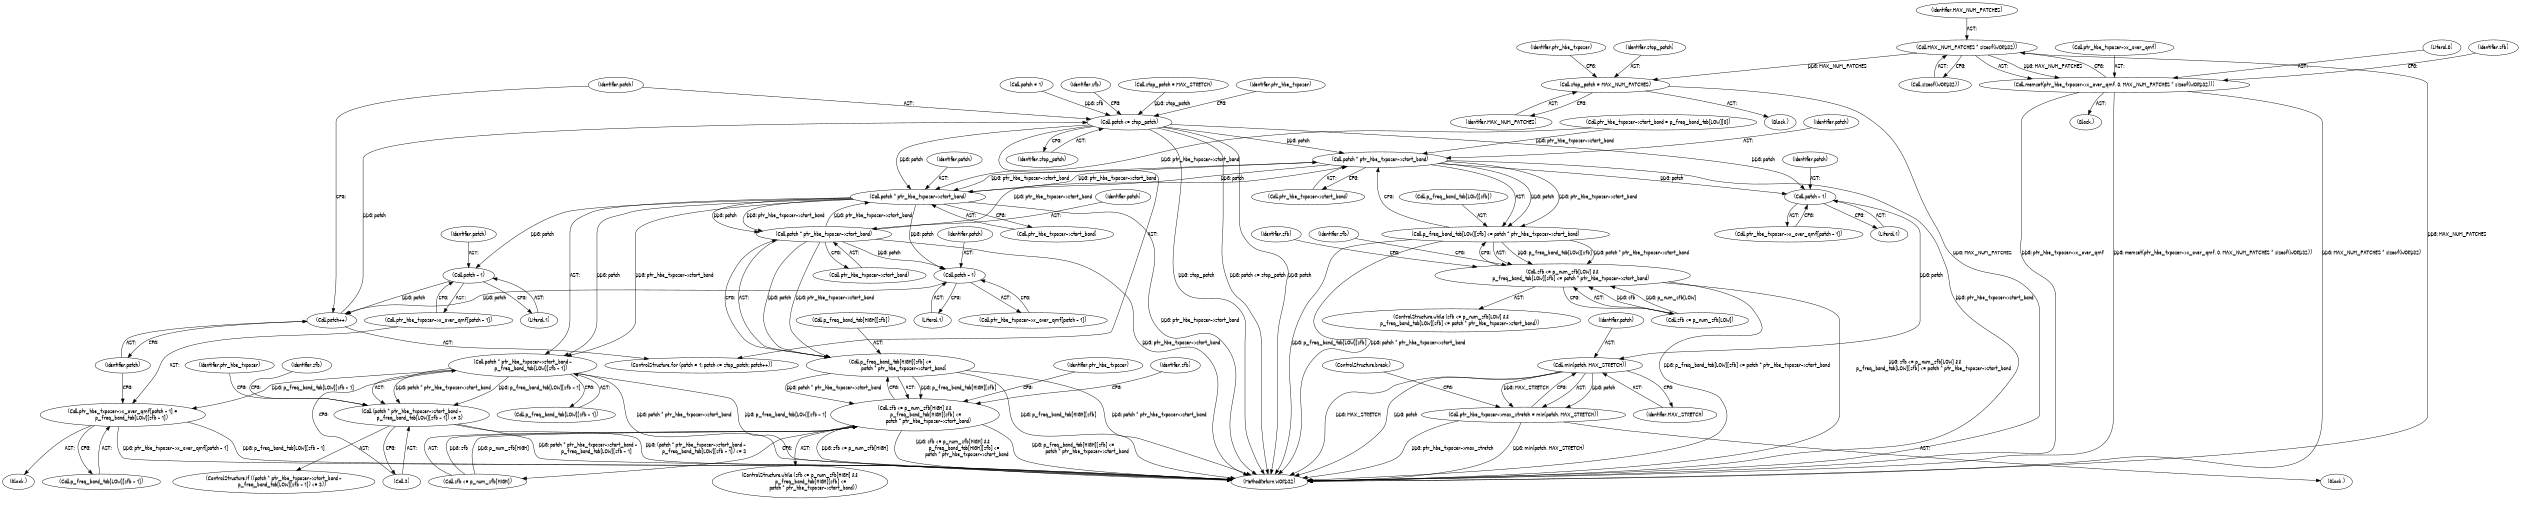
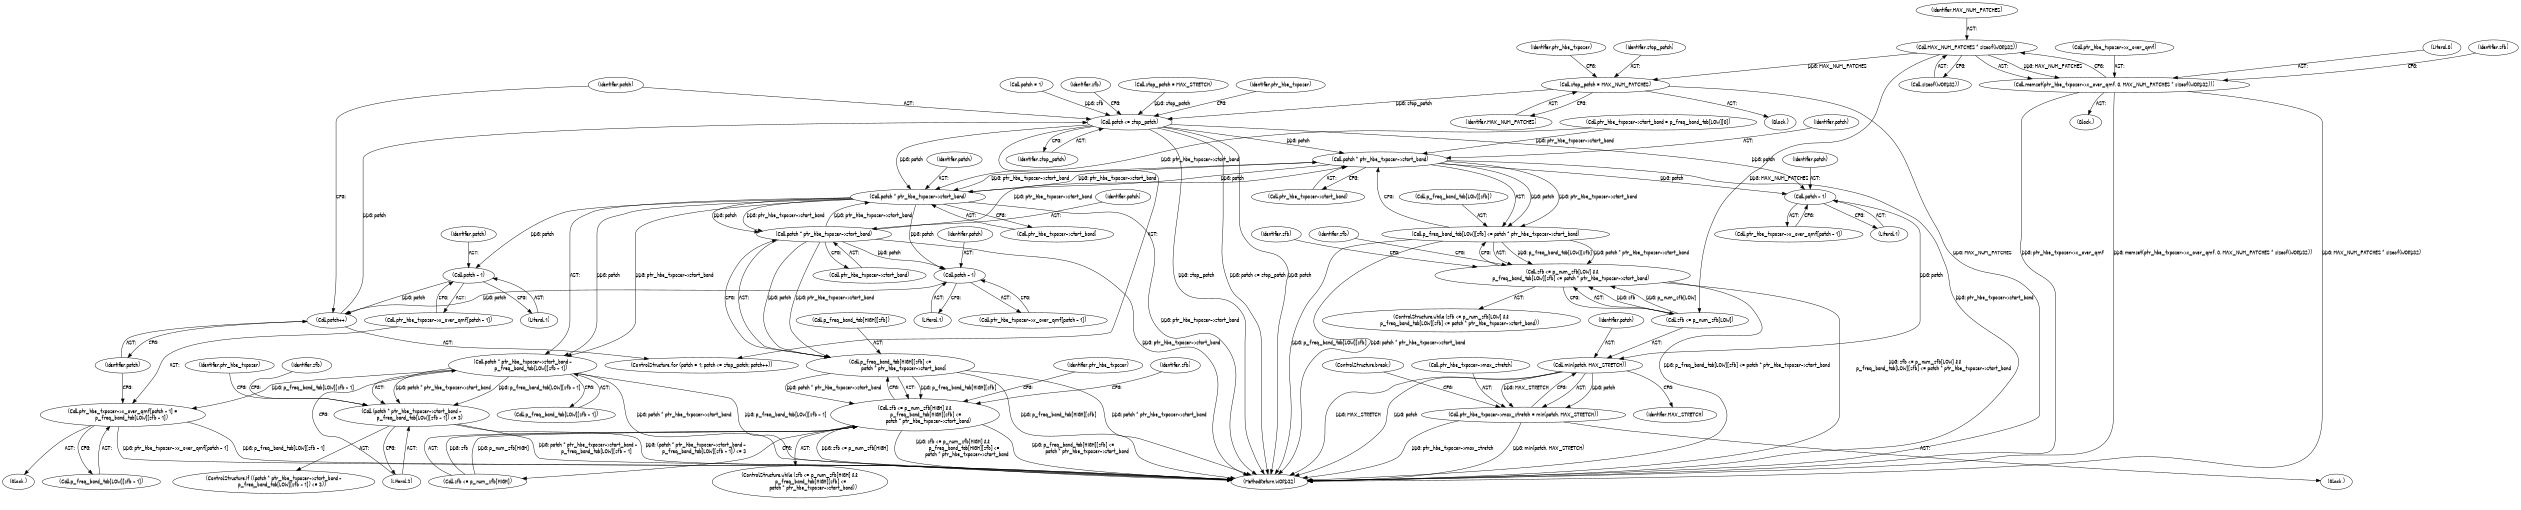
none -> (1363, 104)
none -> (1471, 365)
(1635, 391) -> (1647, 342)
(2243, 452) -> (1786, 149)
(402, 482) -> (402, 482)
